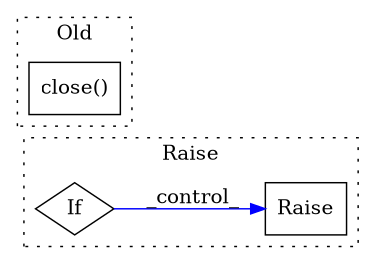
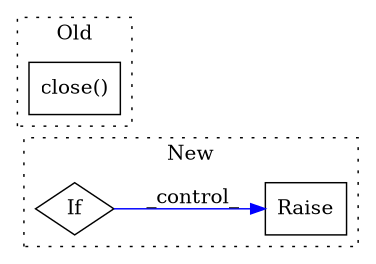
(191, 154) -> (191, 154)
